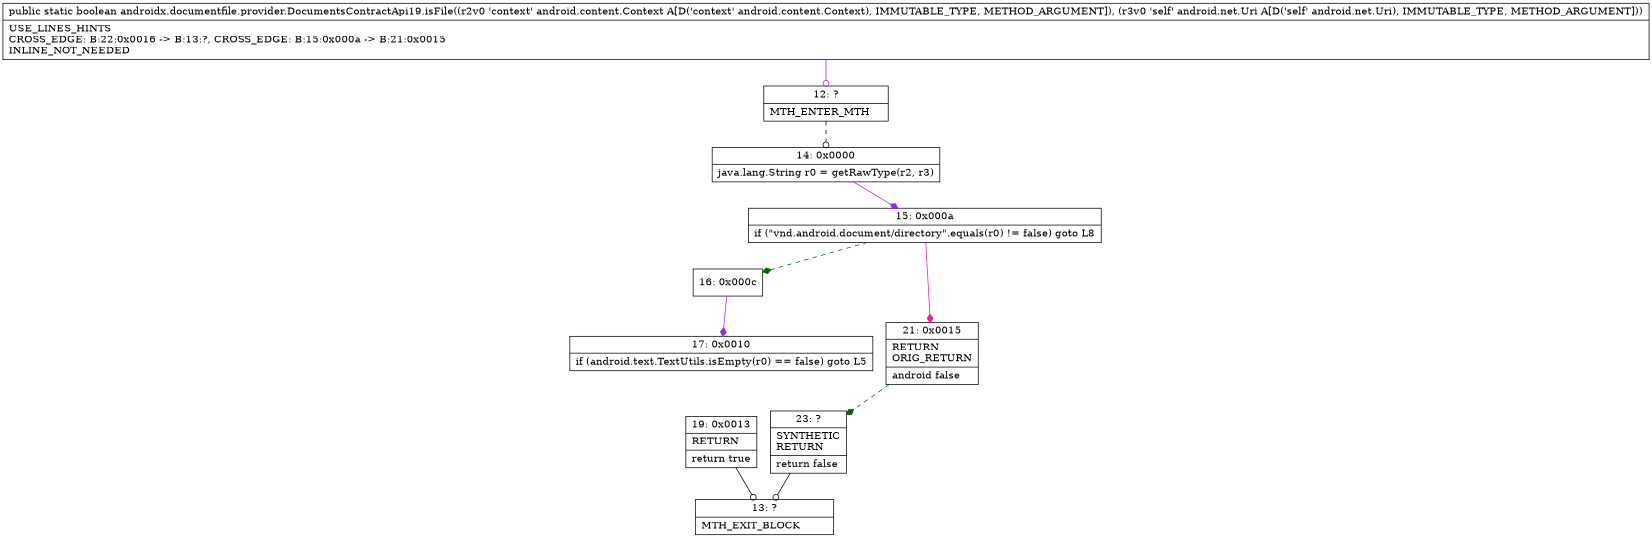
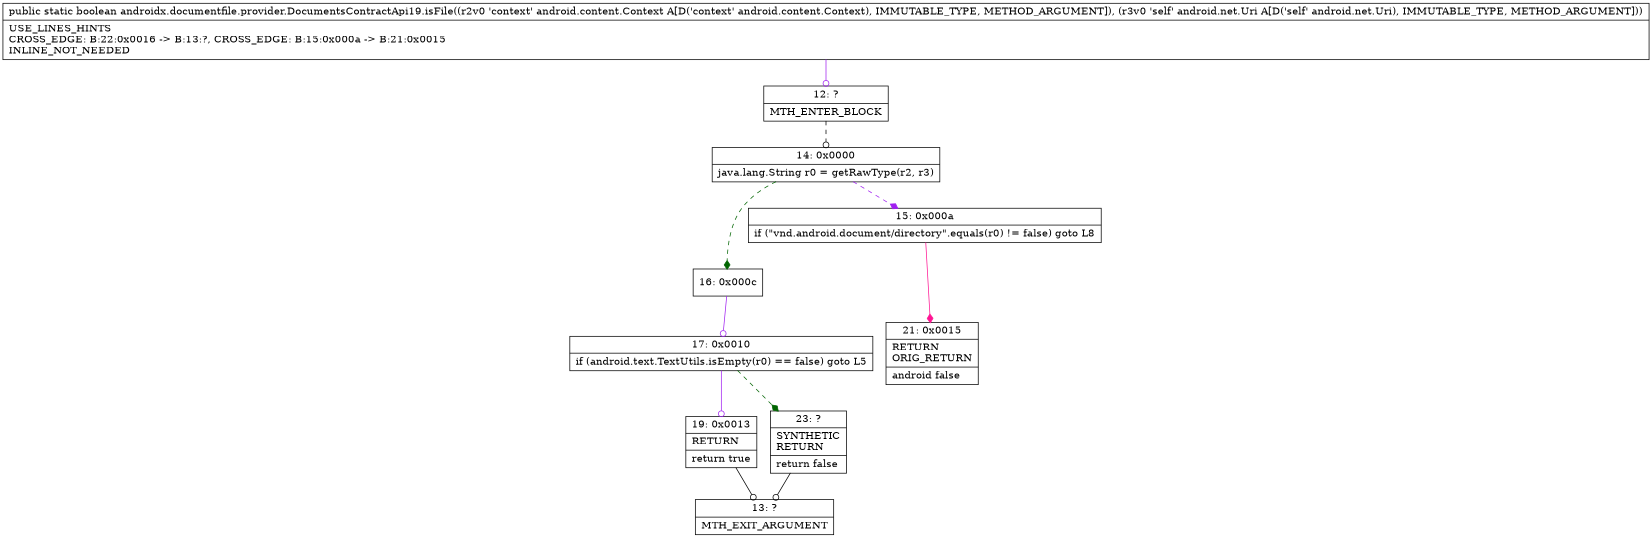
(820, 112) -> (826, 112)
(872, 193) -> (872, 193)
(819, 256) -> (739, 213)
(725, 313) -> (725, 313)
none -> (721, 391)
(872, 397) -> (755, 388)
(751, 526) -> (765, 526)
